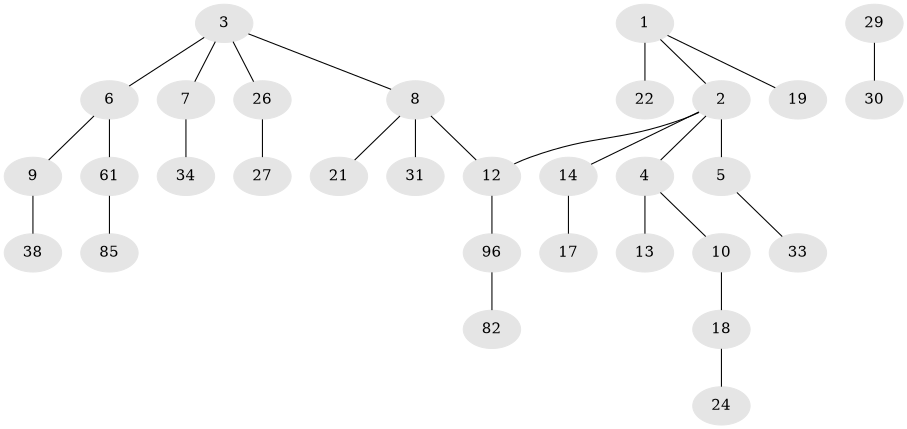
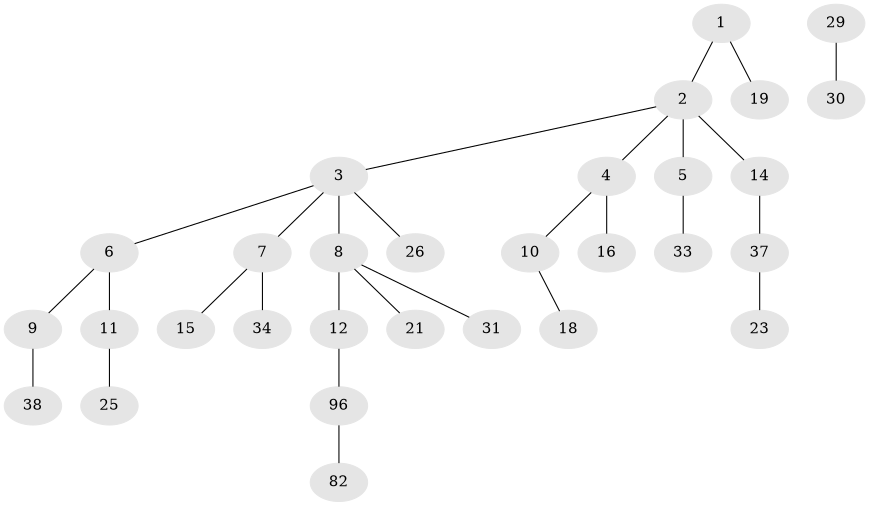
(645, 100) -> none
(607, 138) -> (511, 138)
(109, 176) -> (109, 329)
(262, 176) -> none
(109, 253) -> (109, 406)
(568, 253) -> (760, 253)
(645, 253) -> (607, 253)
none -> (186, 329)
none -> (760, 329)
(721, 406) -> none
